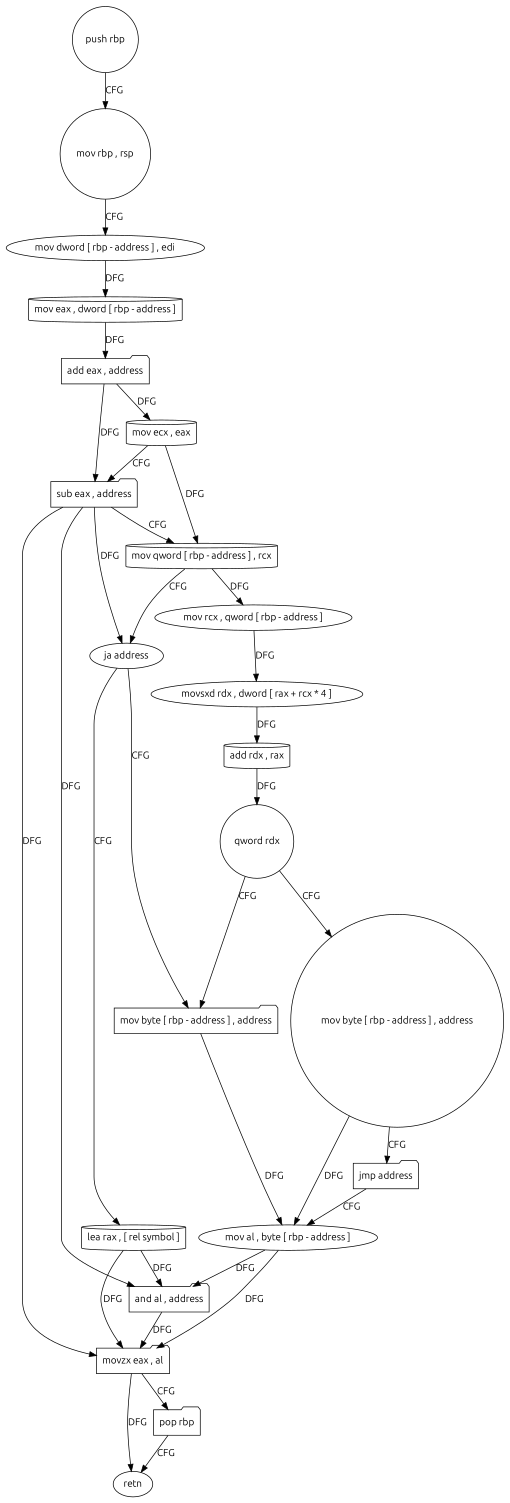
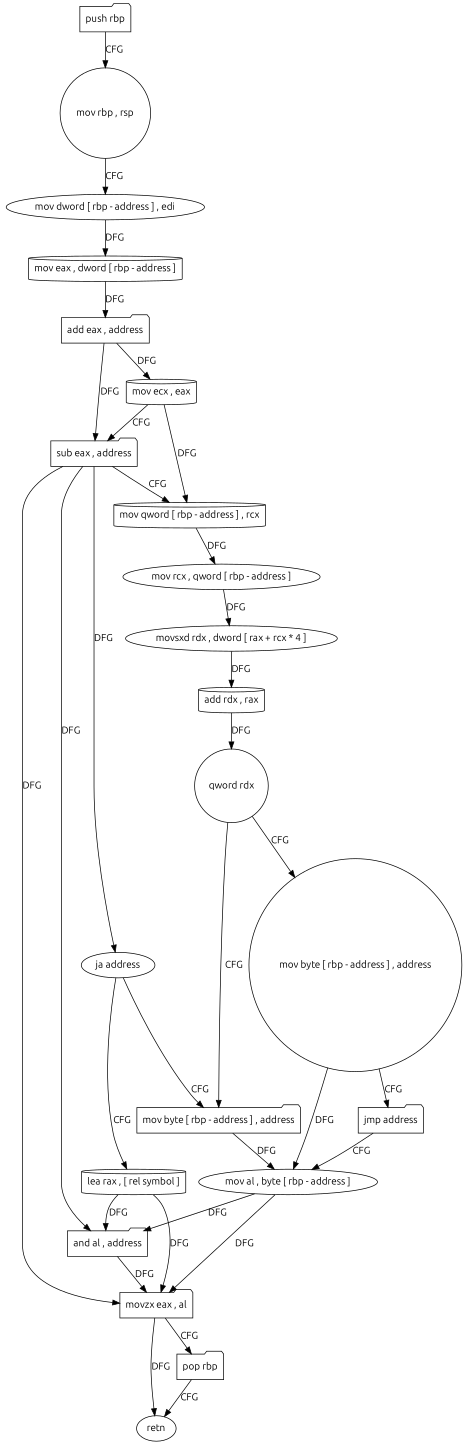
(105, 40) -> (105, 19)
(153, 599) -> none
